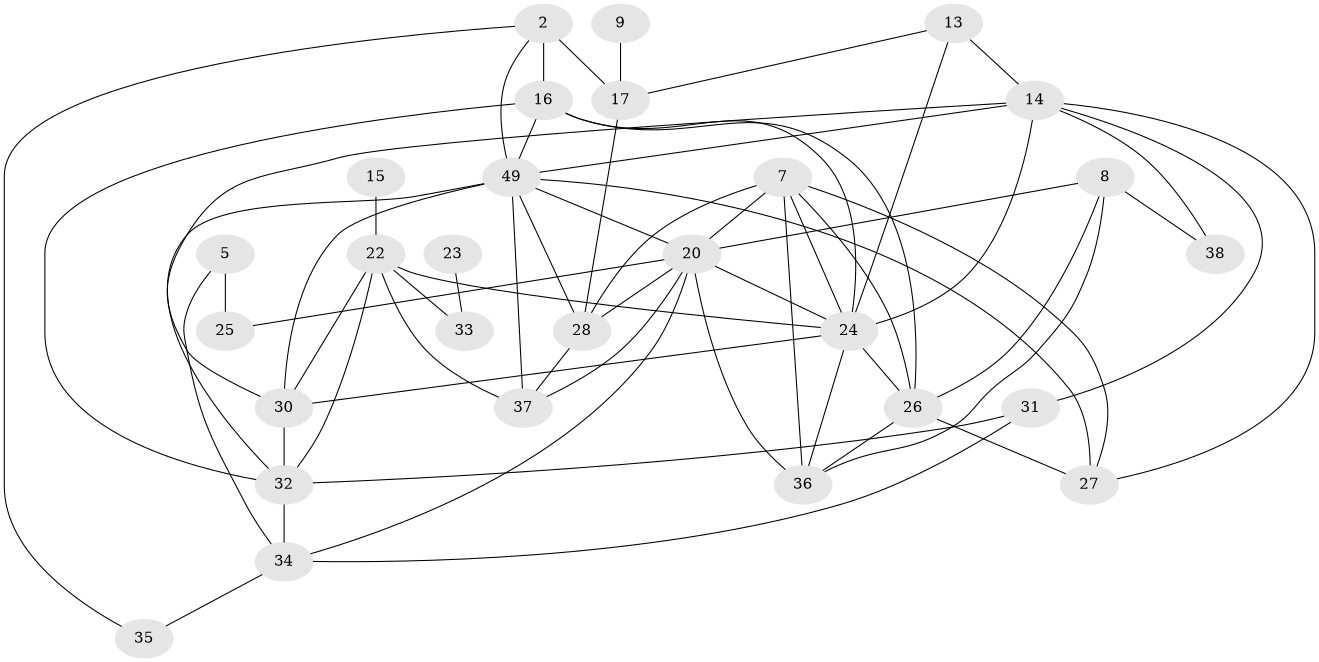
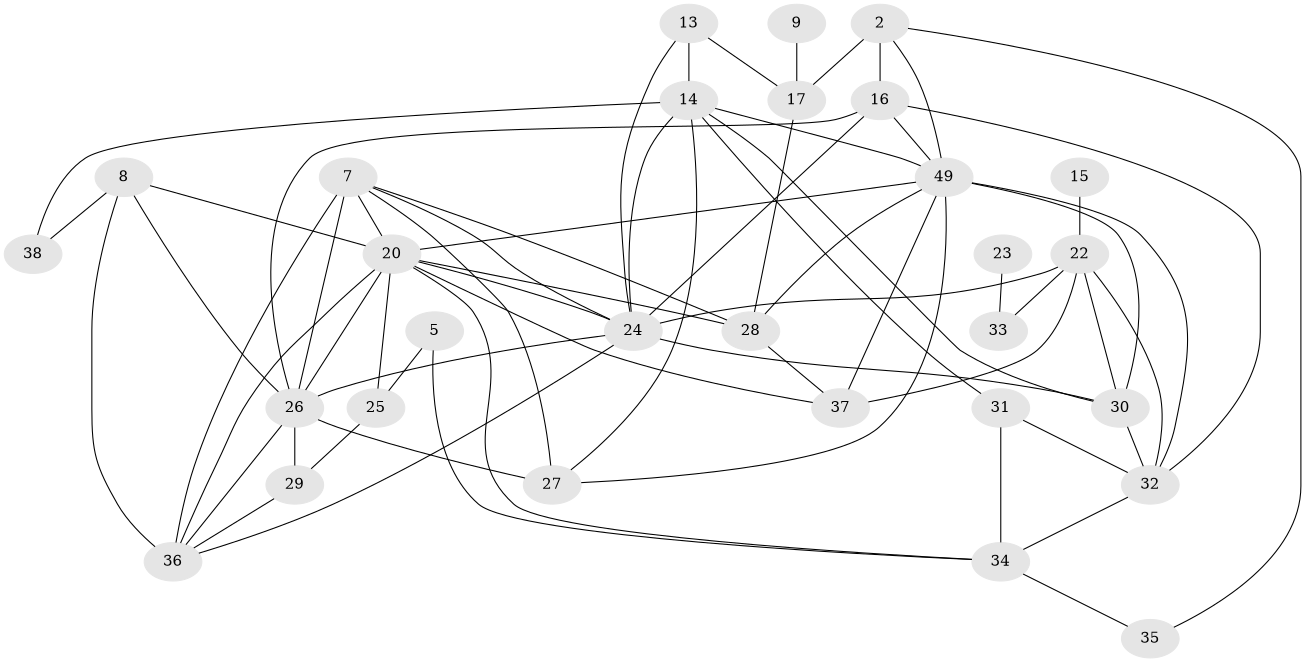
none -> (343, 331)
none -> (295, 485)
